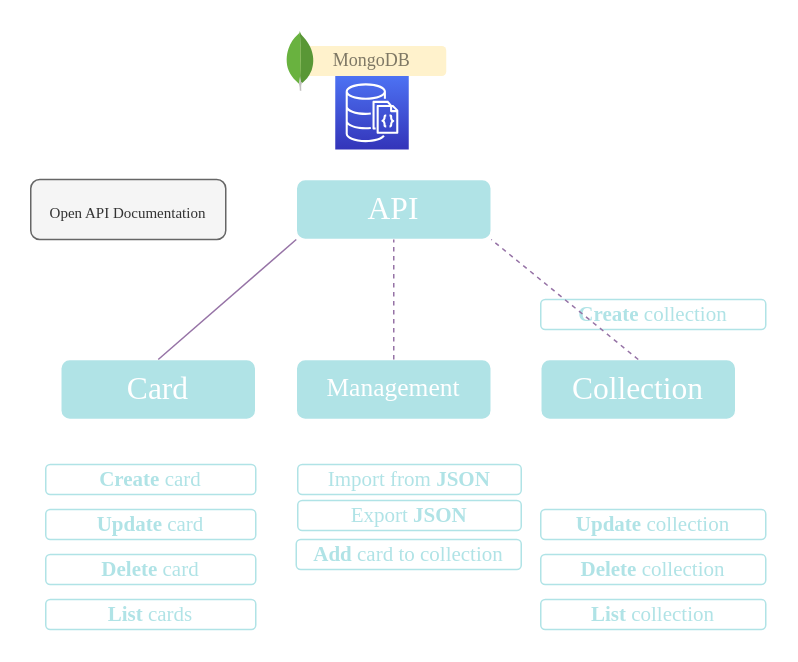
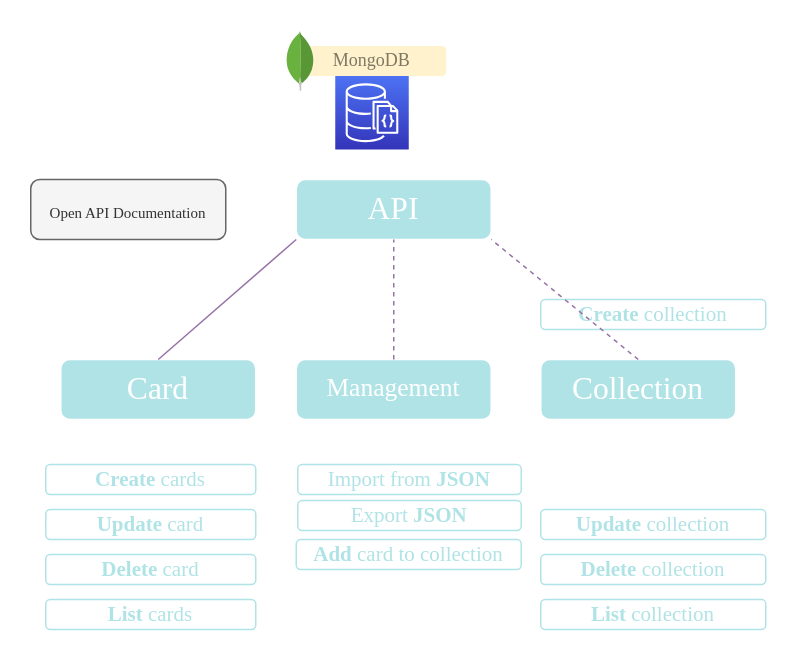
(151, 479) -> (151, 479)
